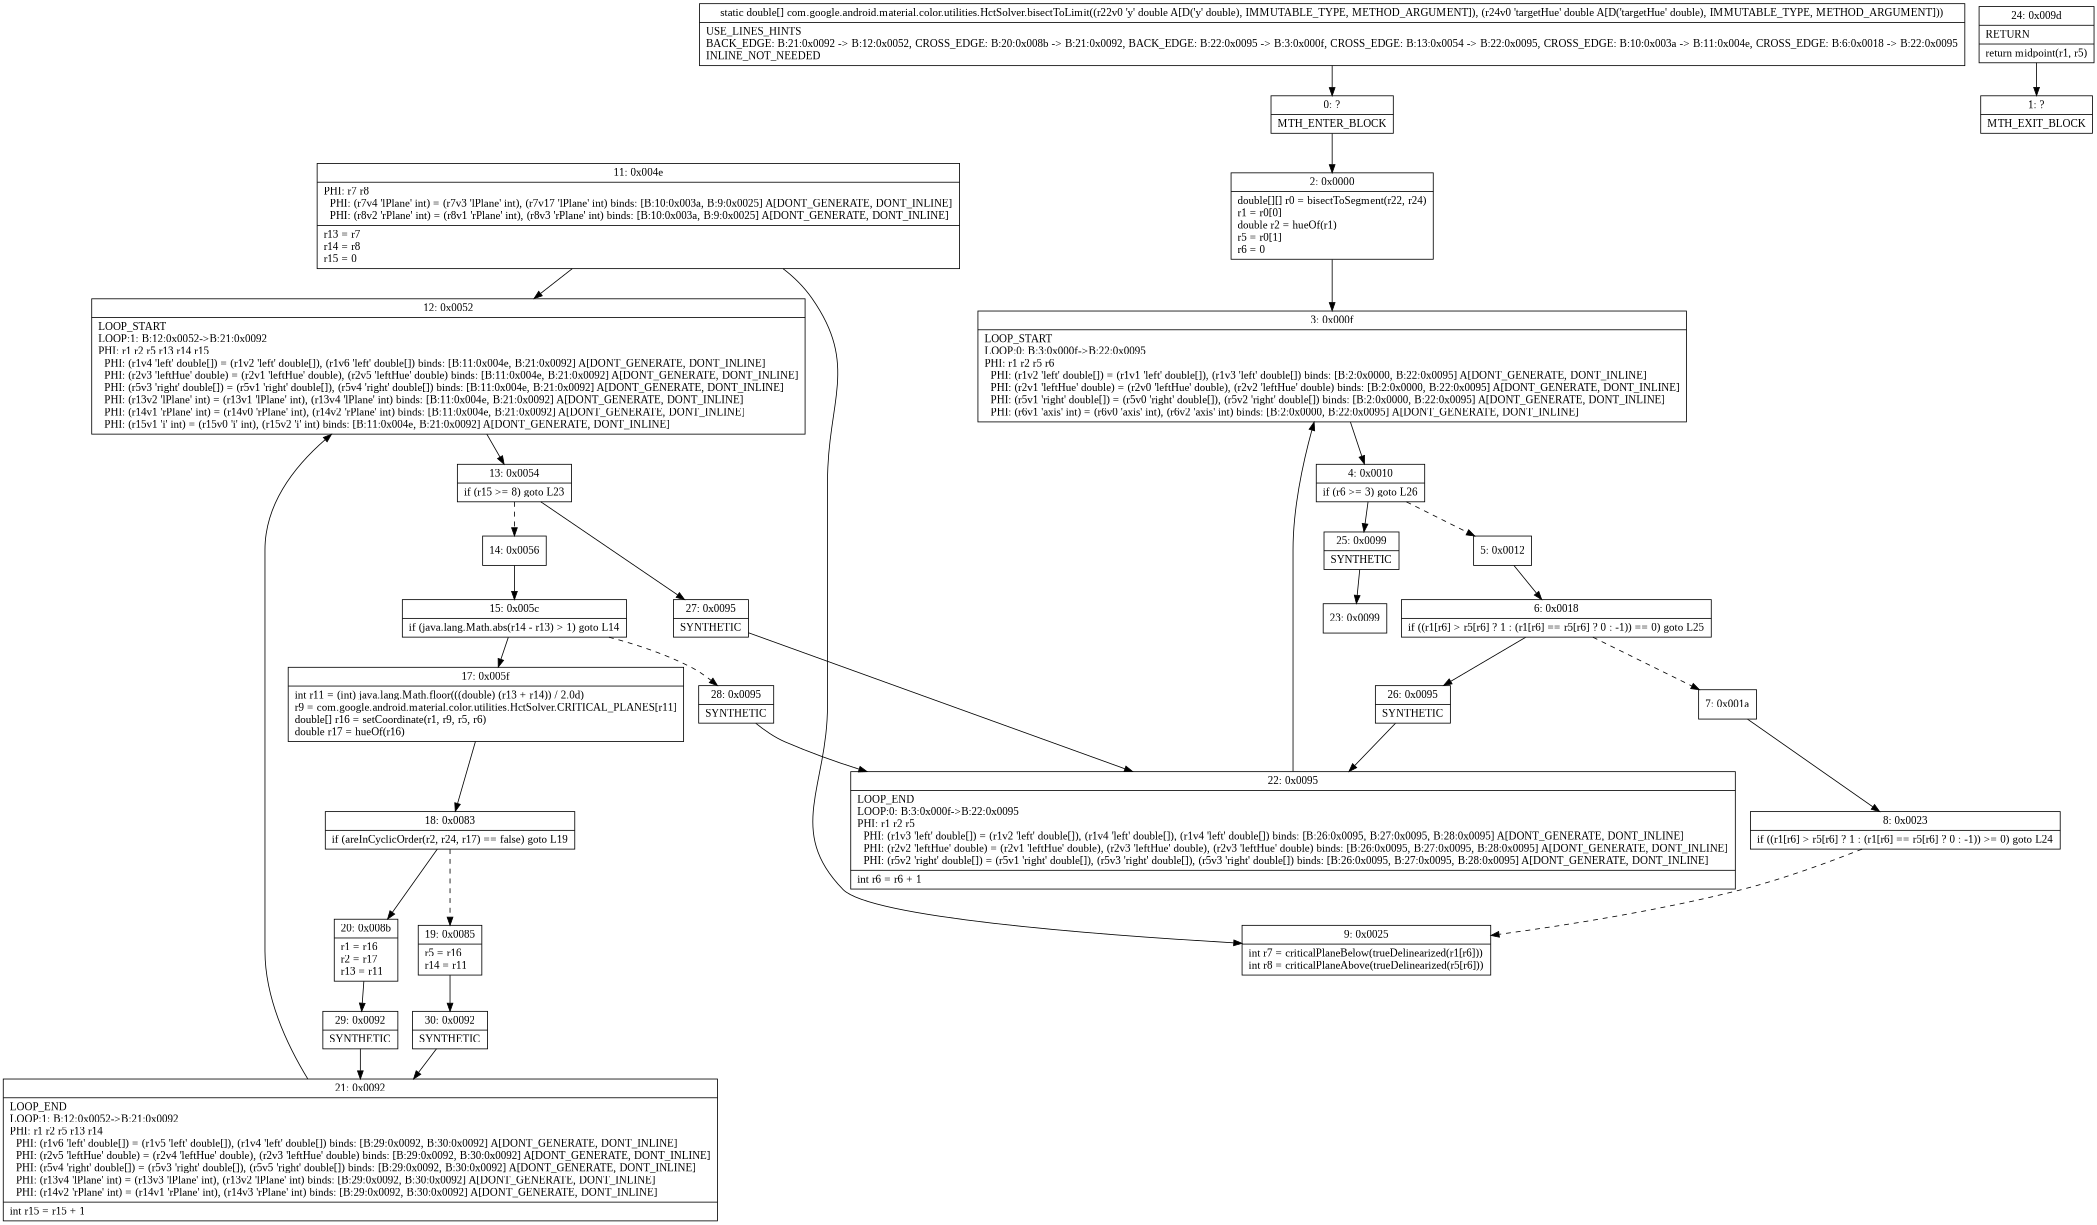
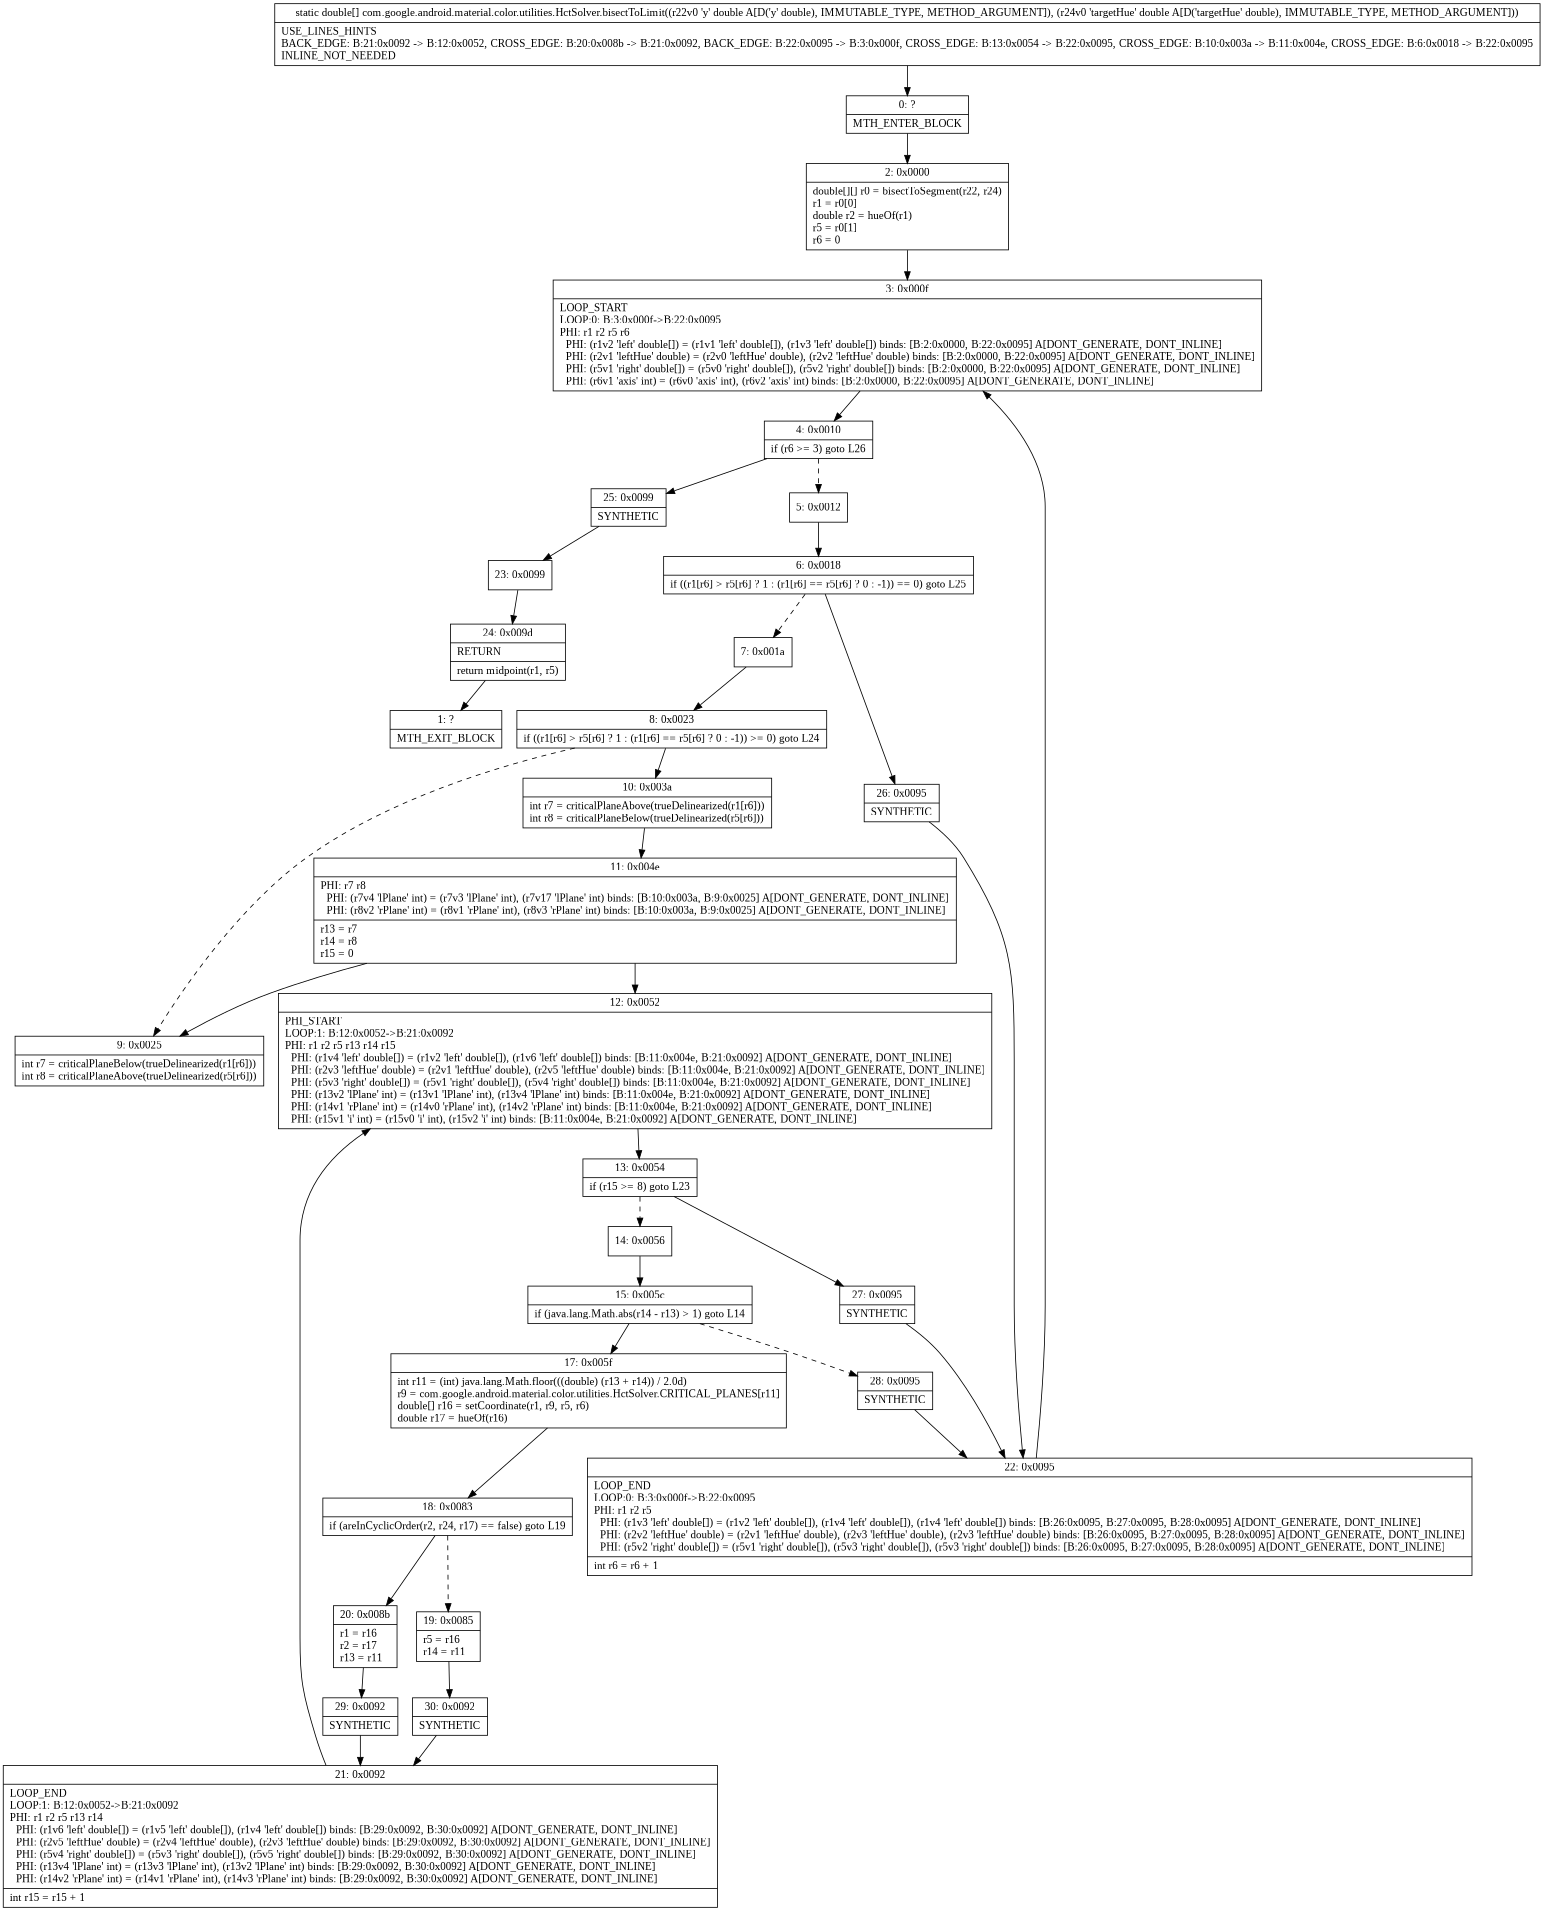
(132, 327) -> (313, 1021)
none -> (516, 603)
none -> (647, 803)
